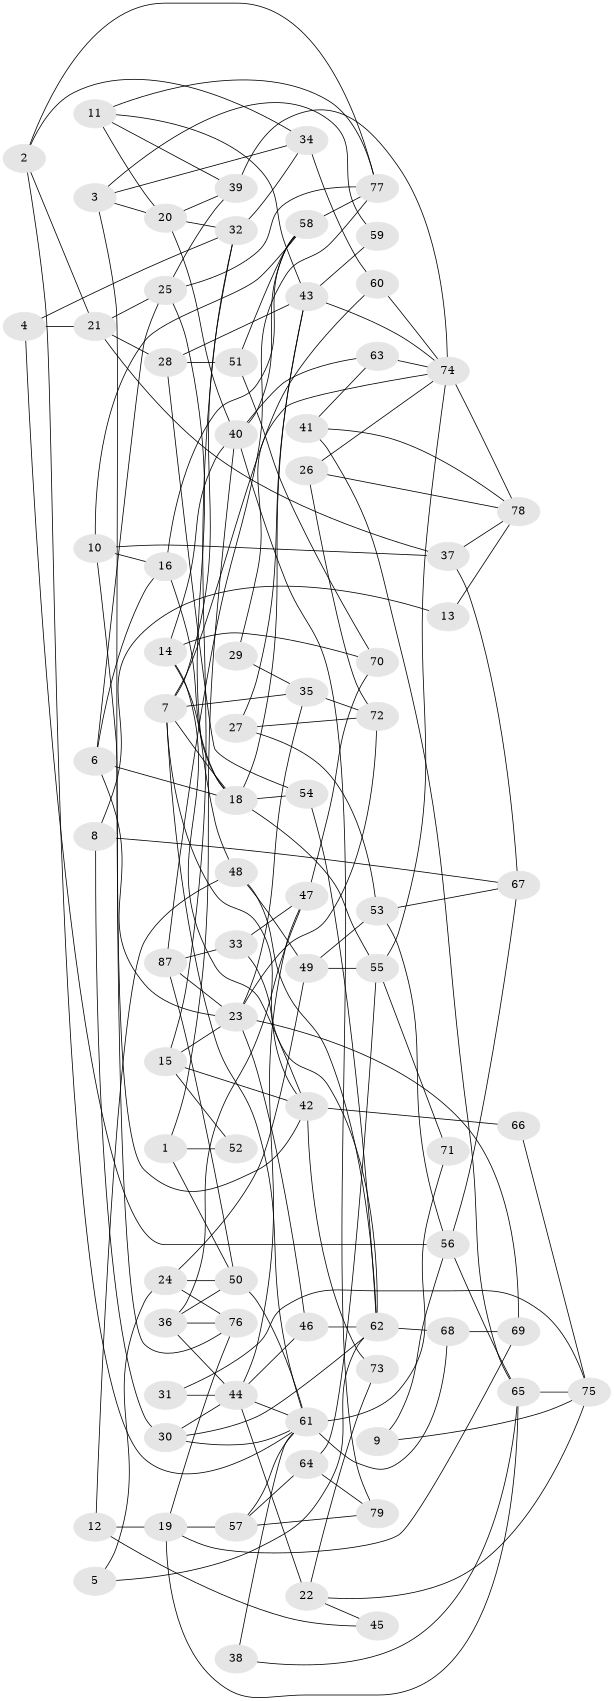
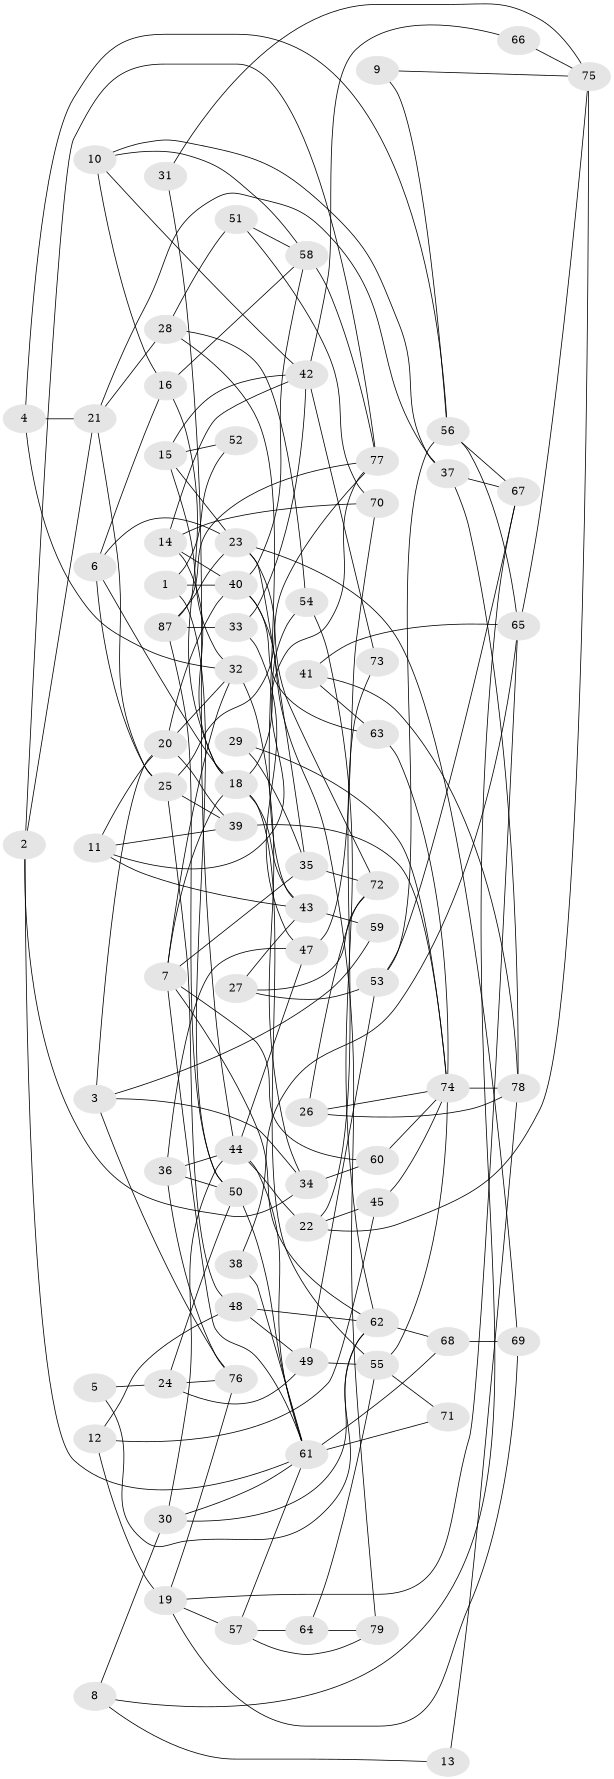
(383, 327) -> (419, 1148)
(307, 1327) -> none
